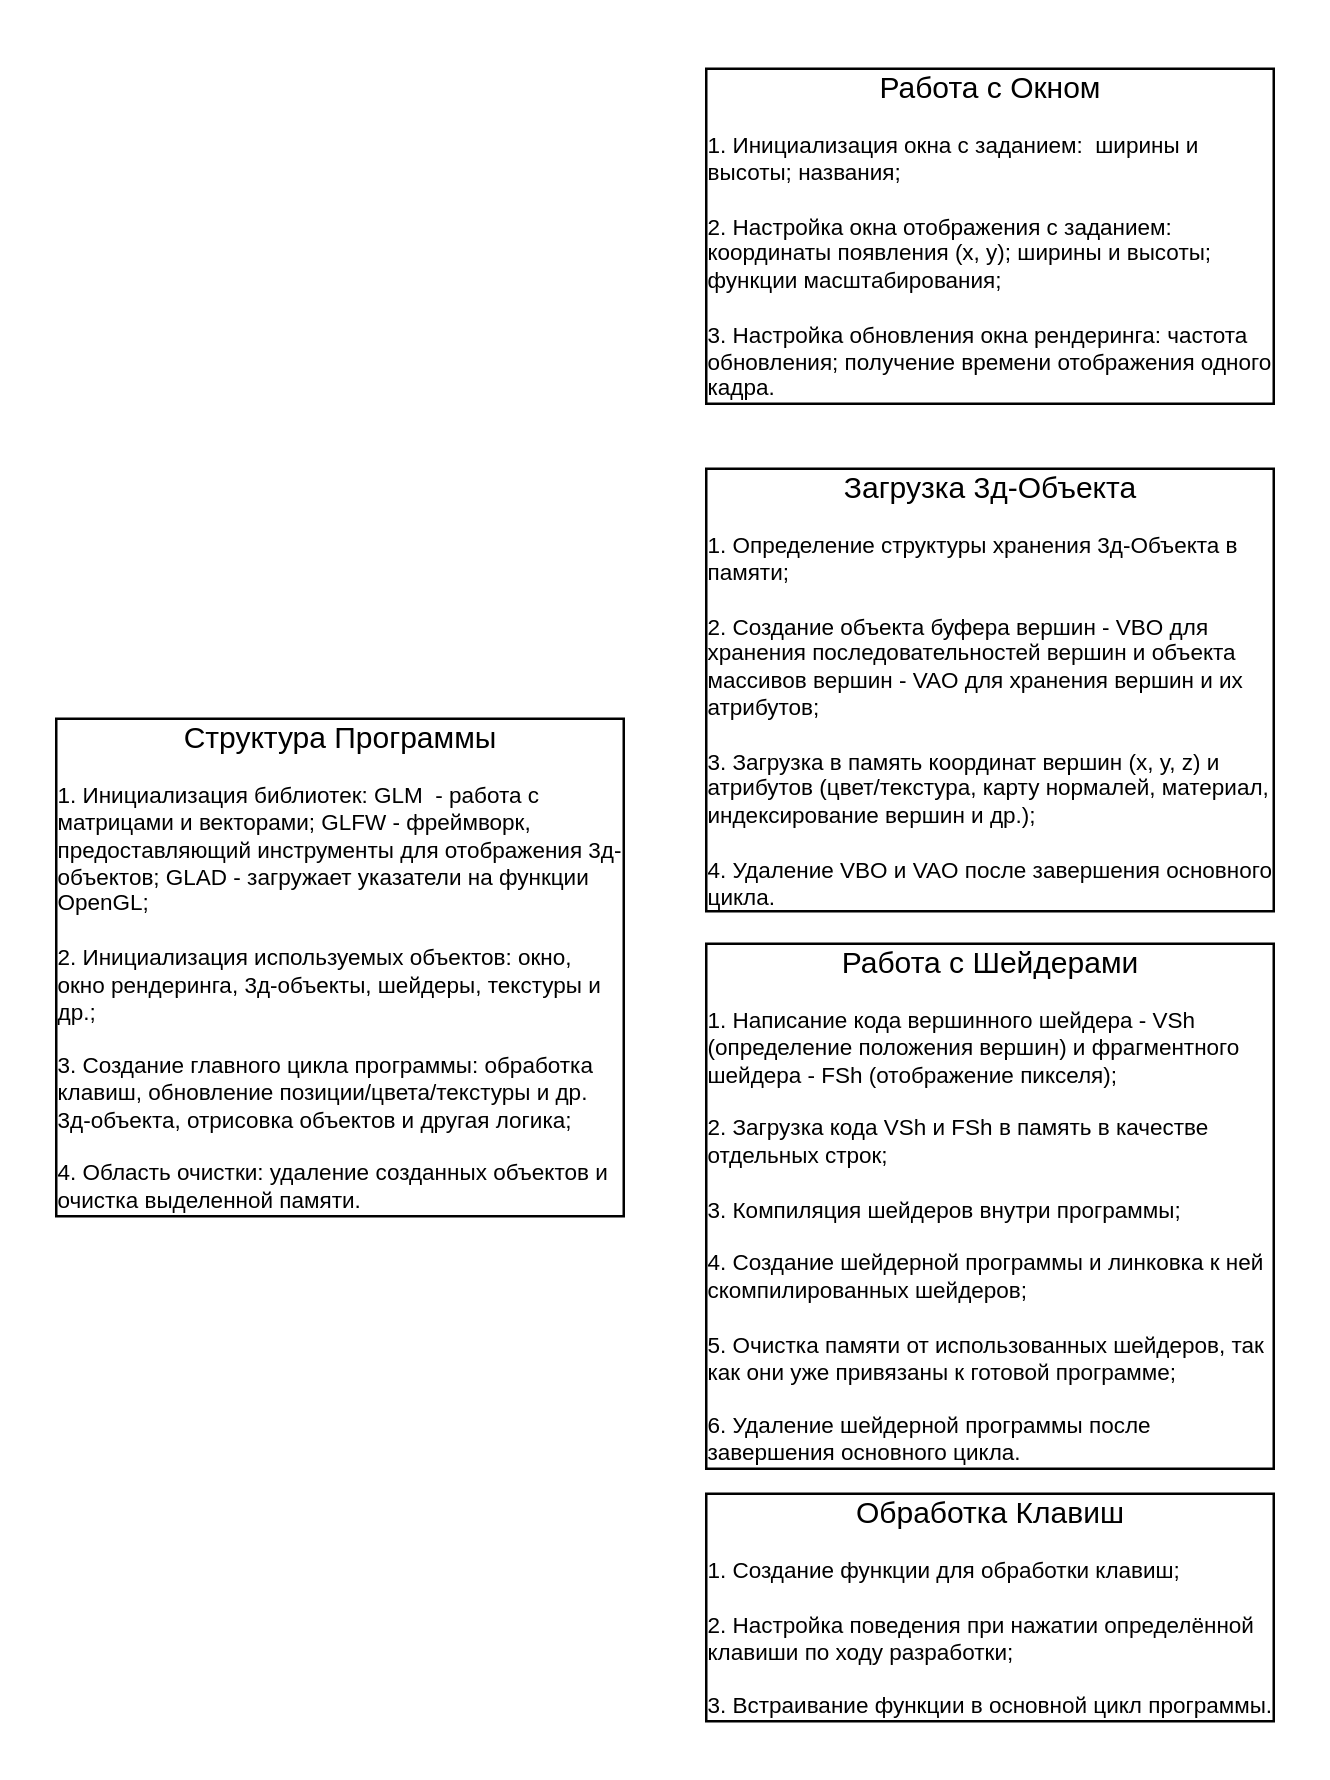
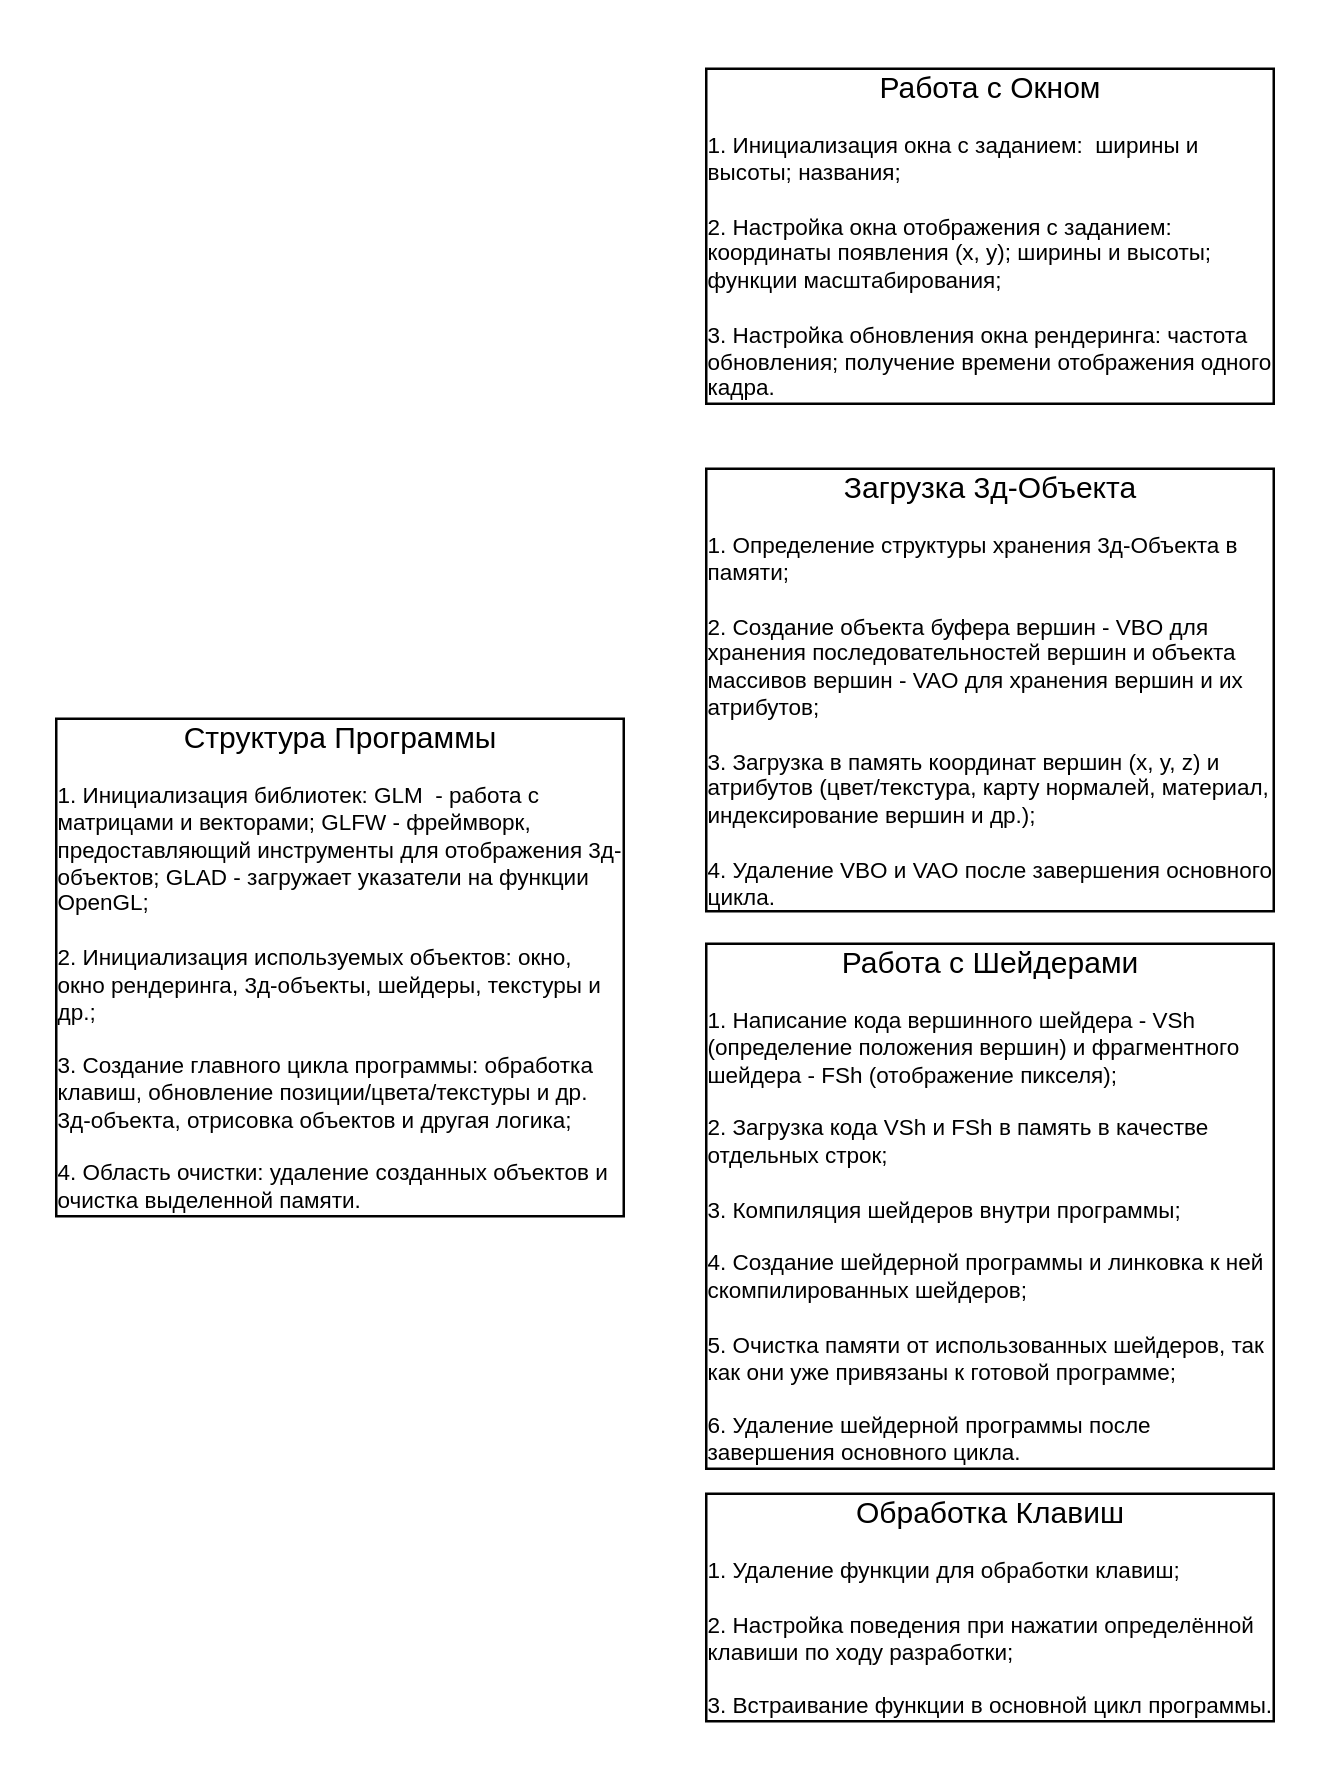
(991, 1575) -> (991, 1575)
